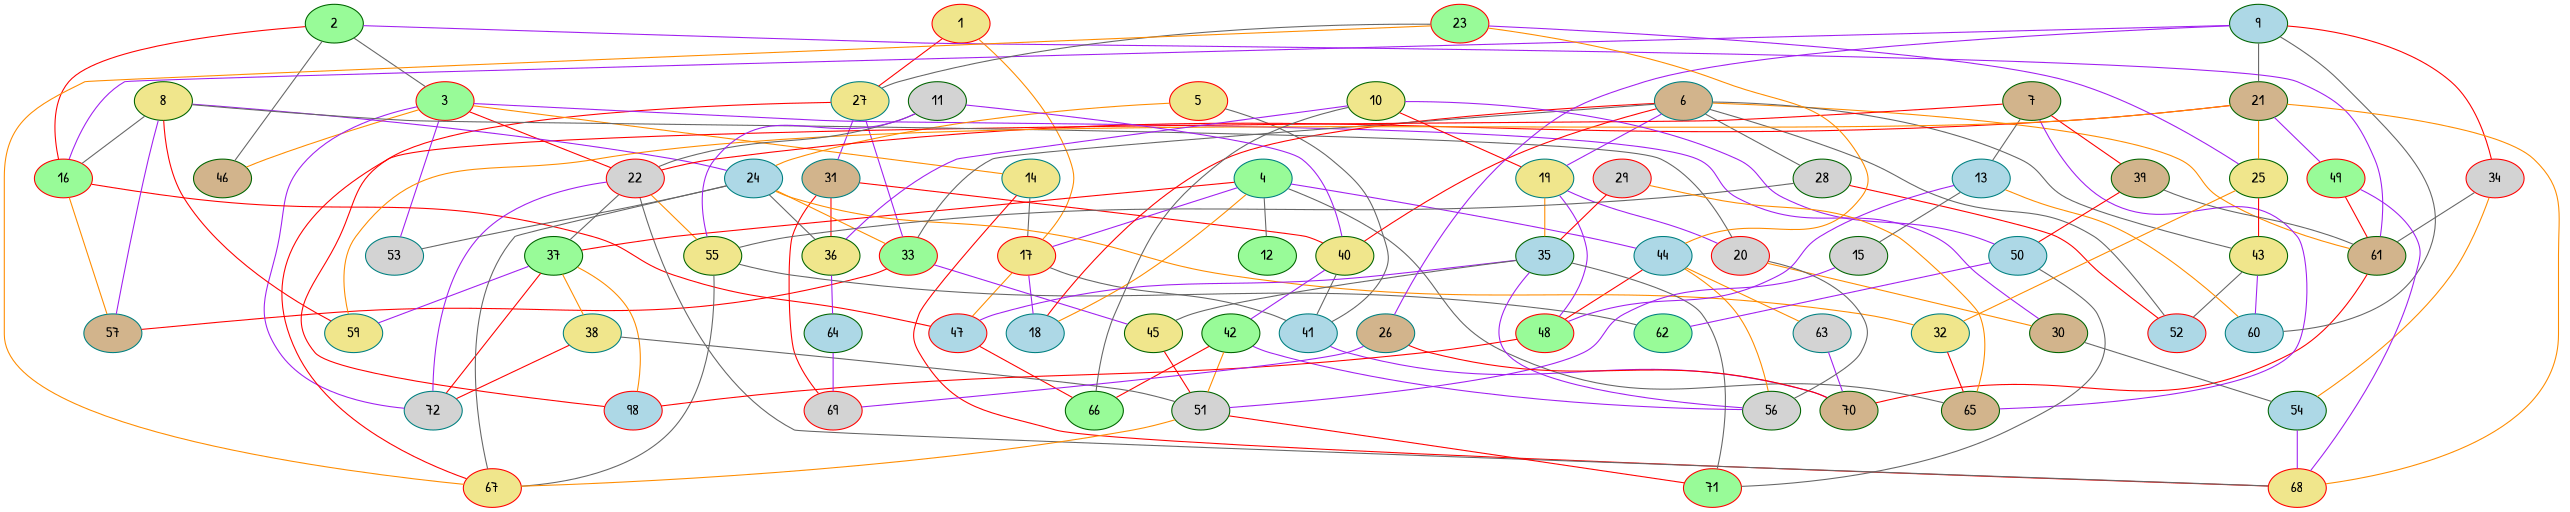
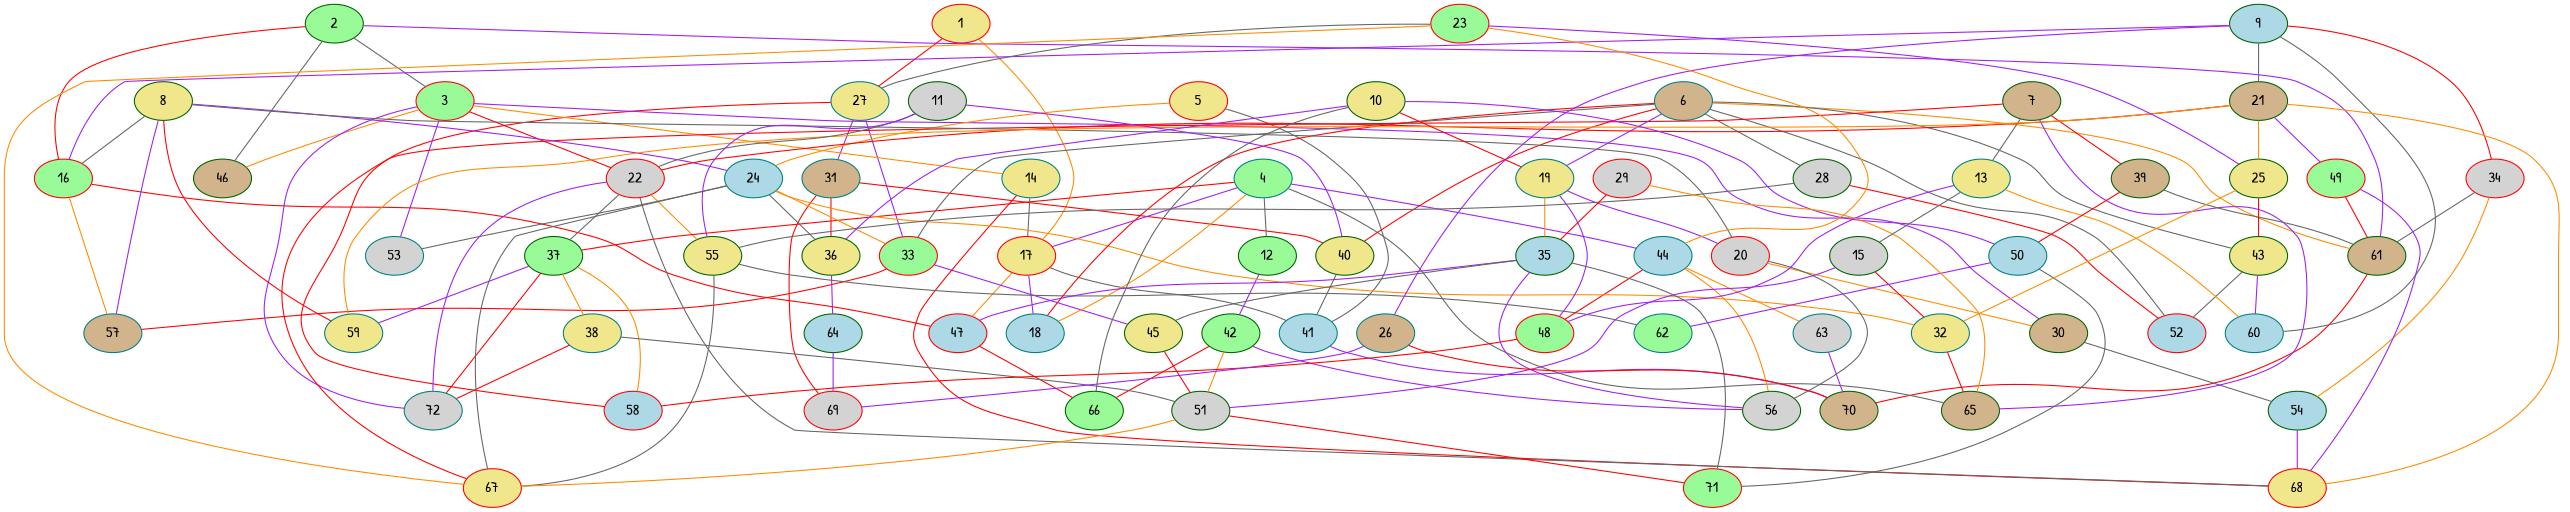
(1981, 178) -> (1981, 178)
(1275, 303) -> (1249, 294)
none -> (1909, 304)
(633, 411) -> (633, 411)
